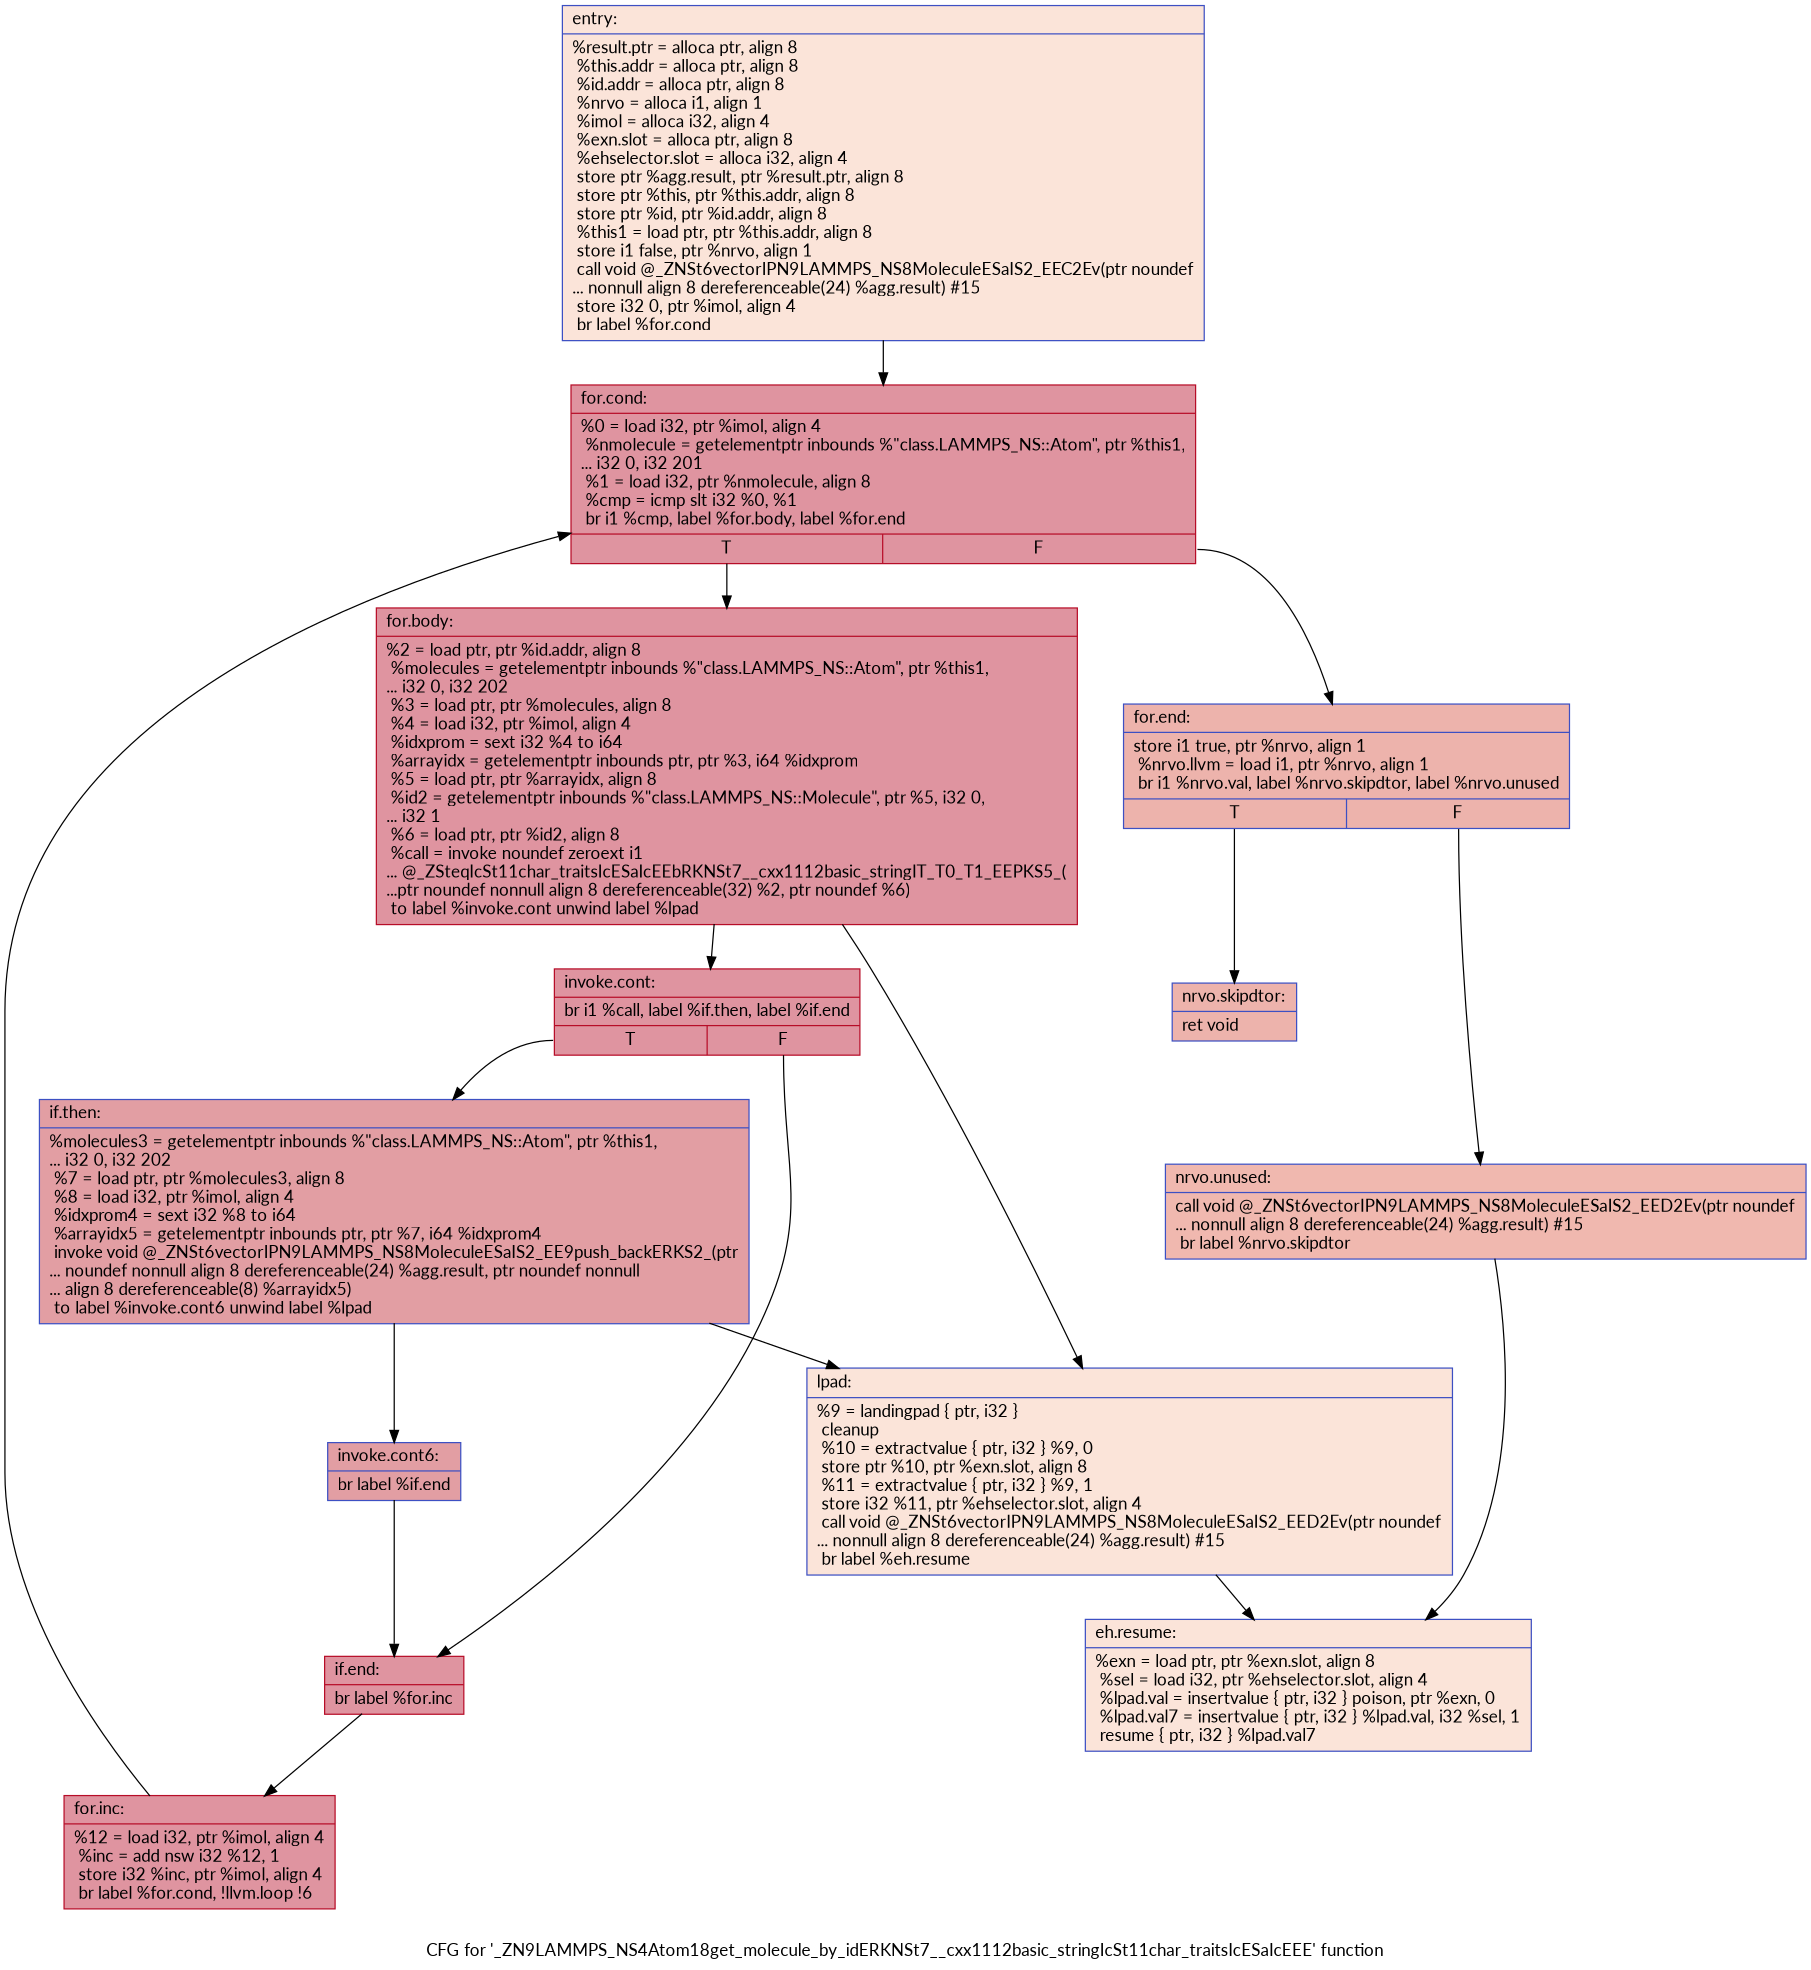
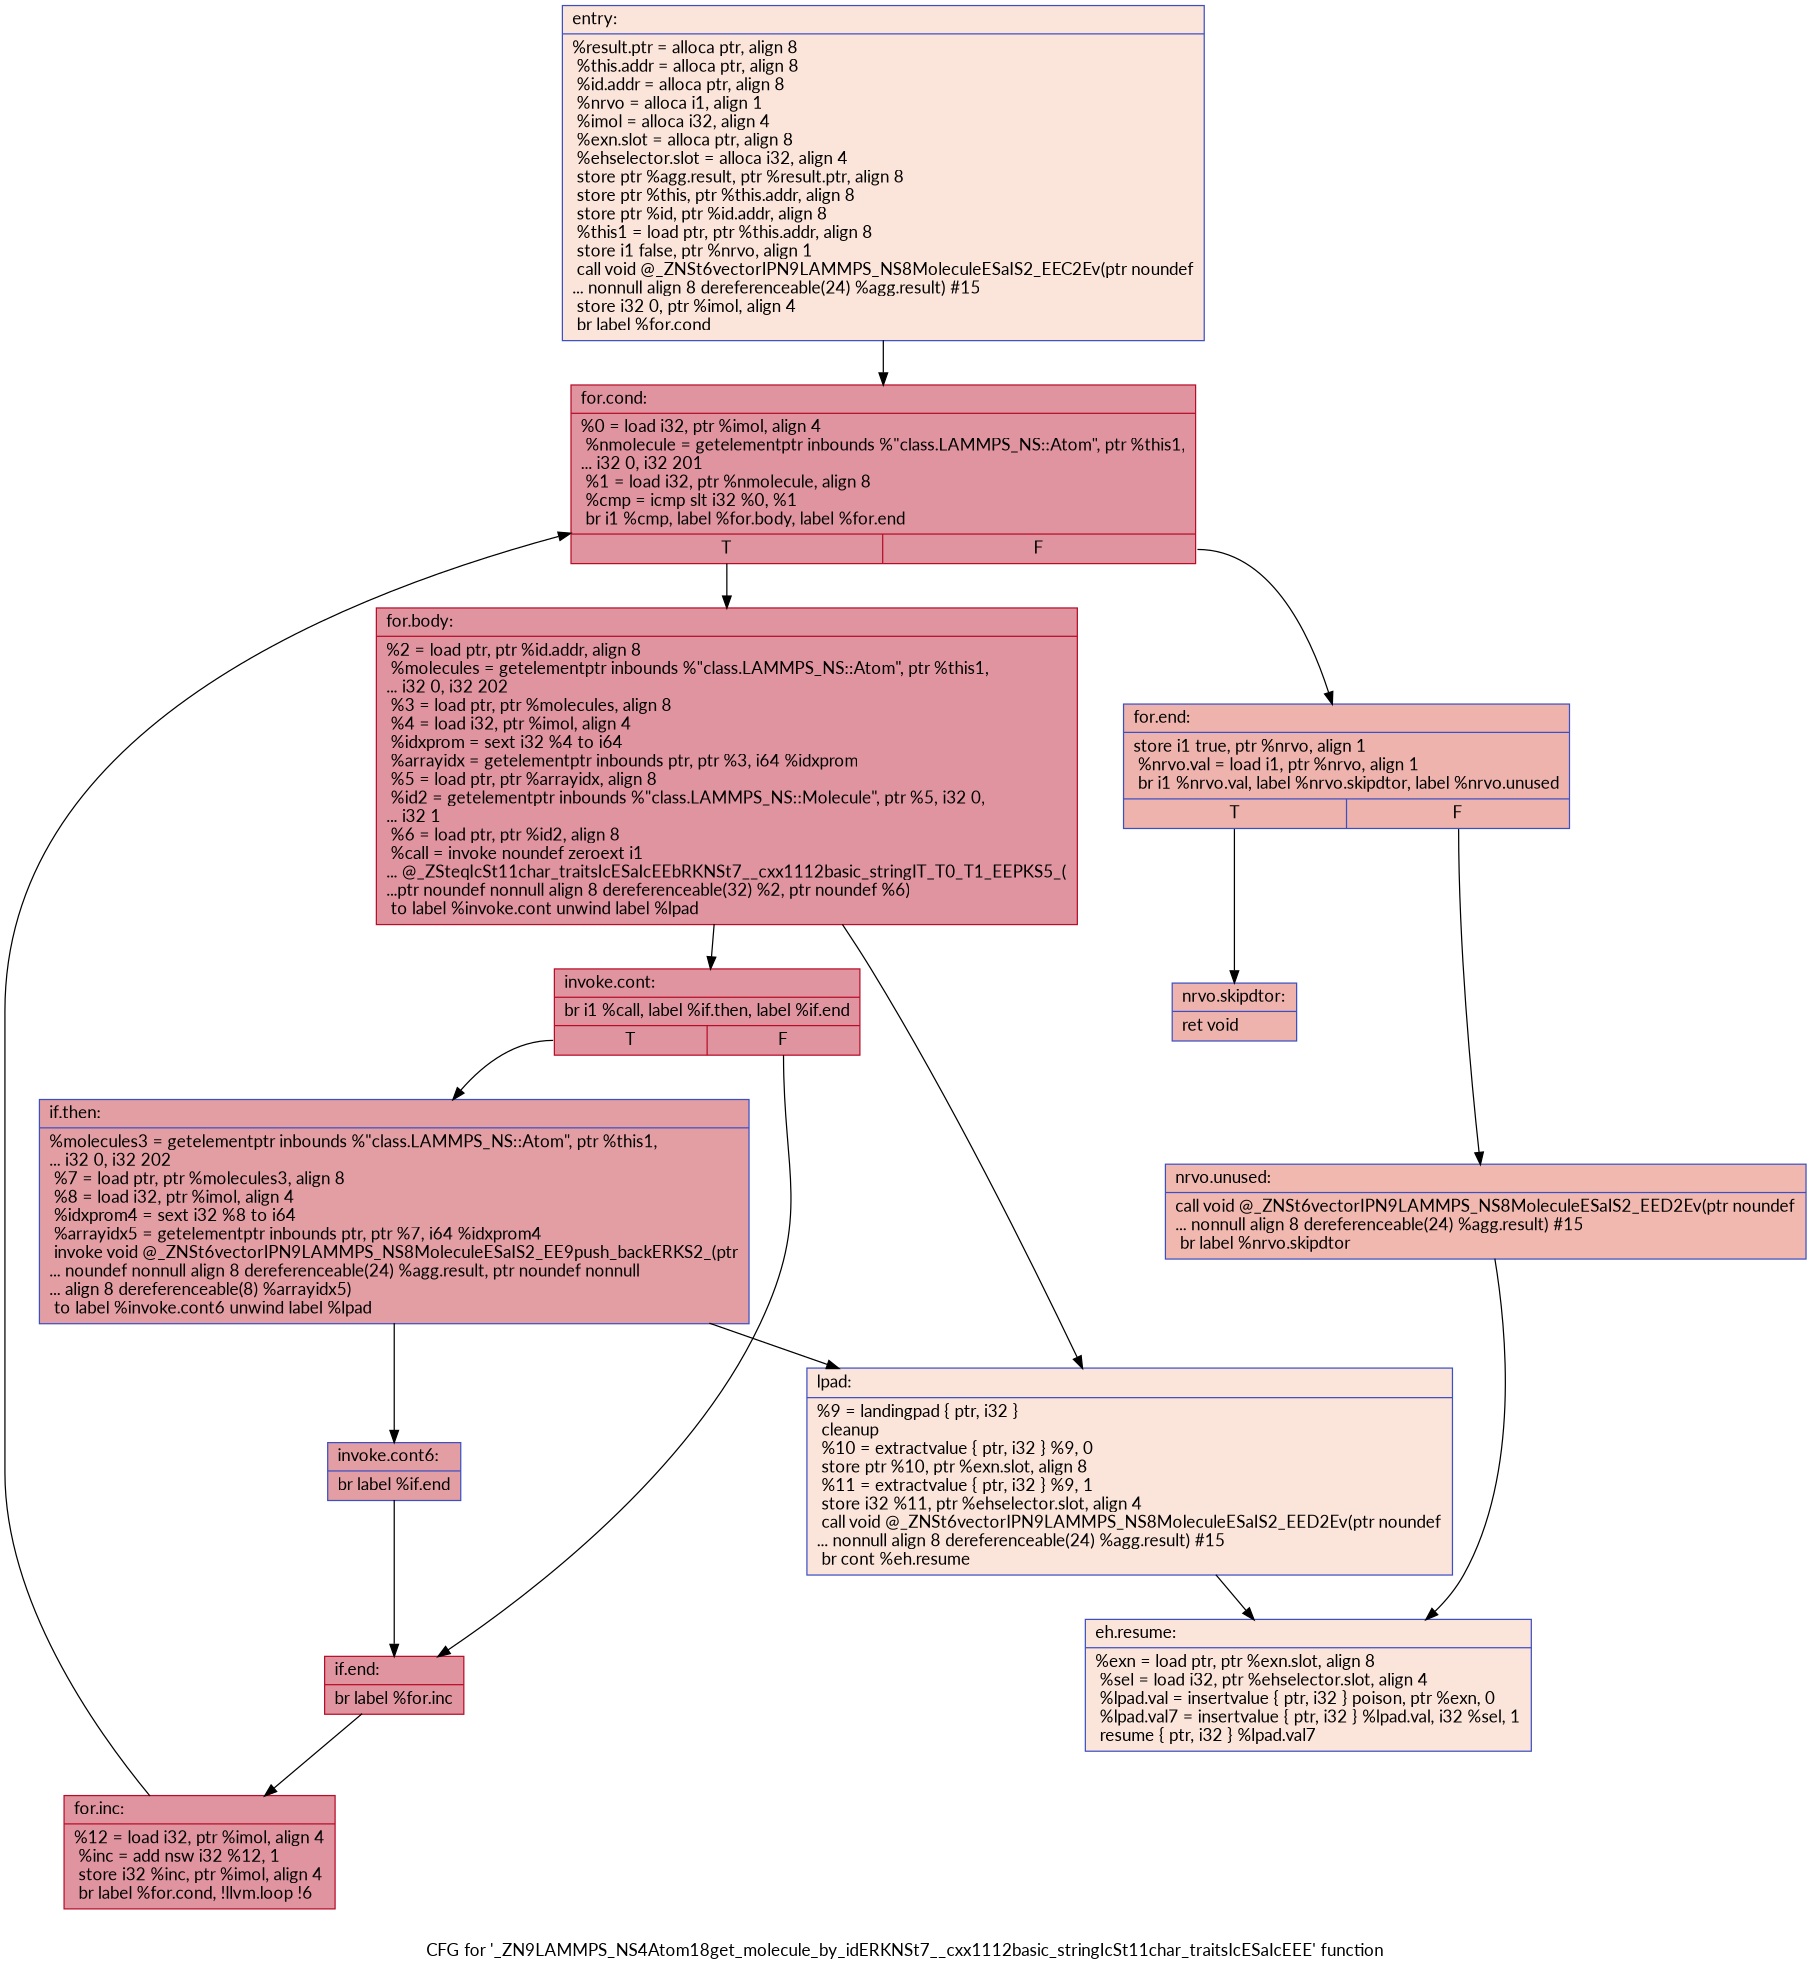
(1282, 765) -> (1276, 765)
(894, 1560) -> (894, 1560)
